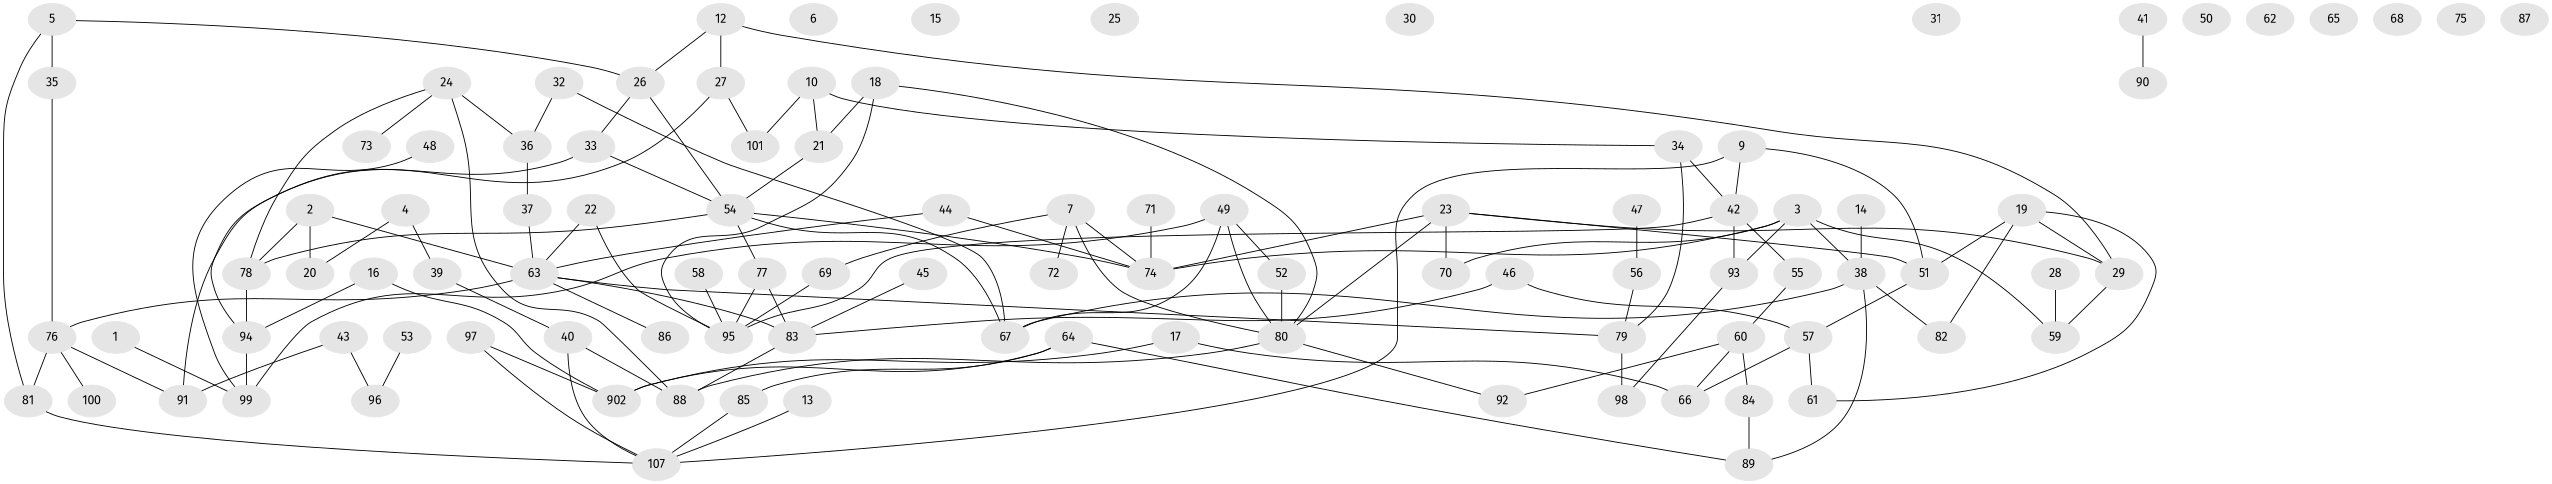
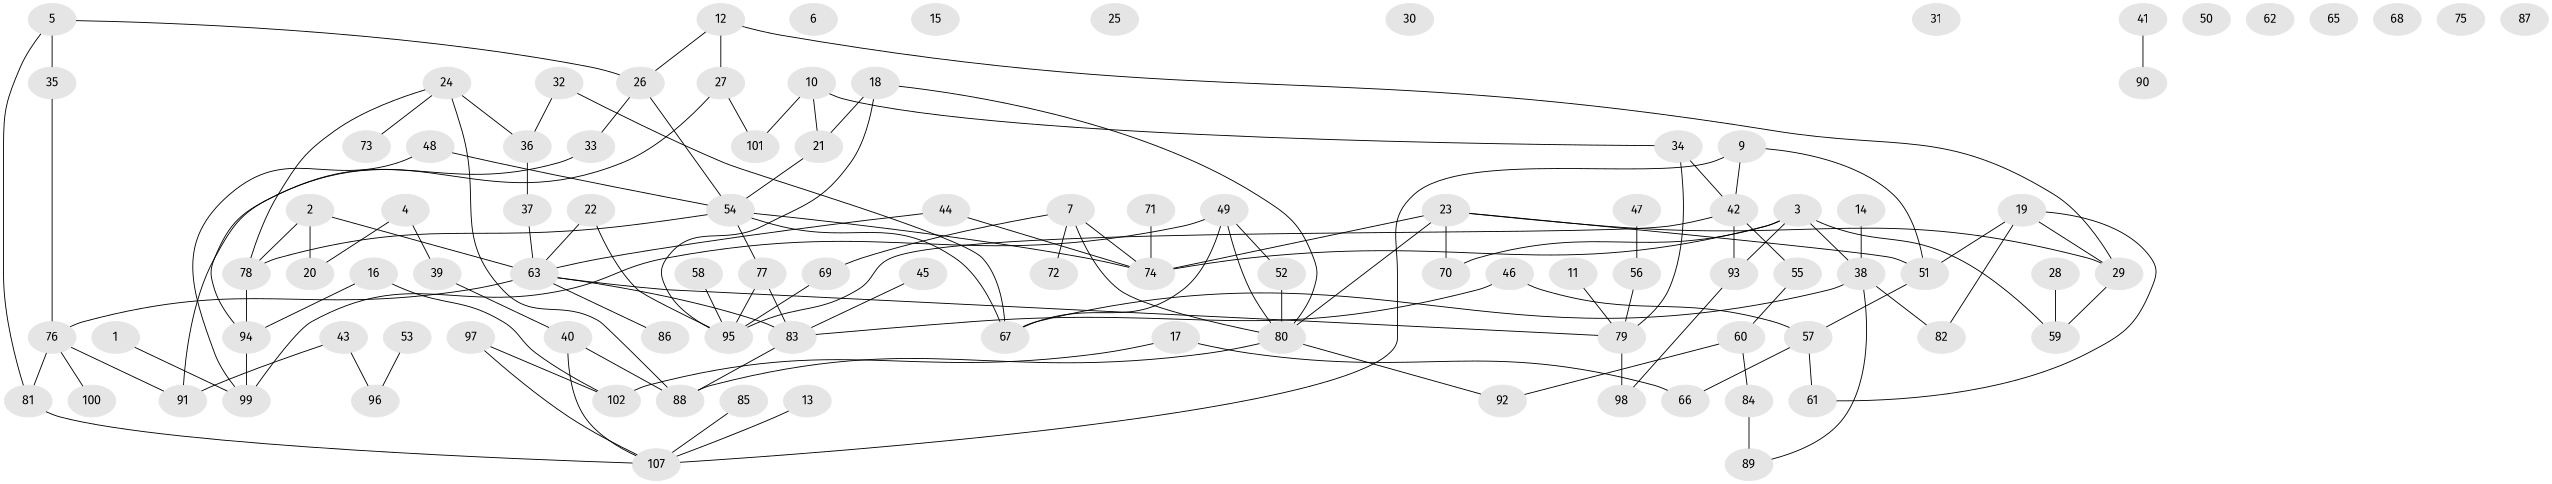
(661, 178) -> (586, 181)
none -> (1573, 274)
(1069, 337) -> none
(1713, 369) -> none
(617, 401) -> (617, 401)
